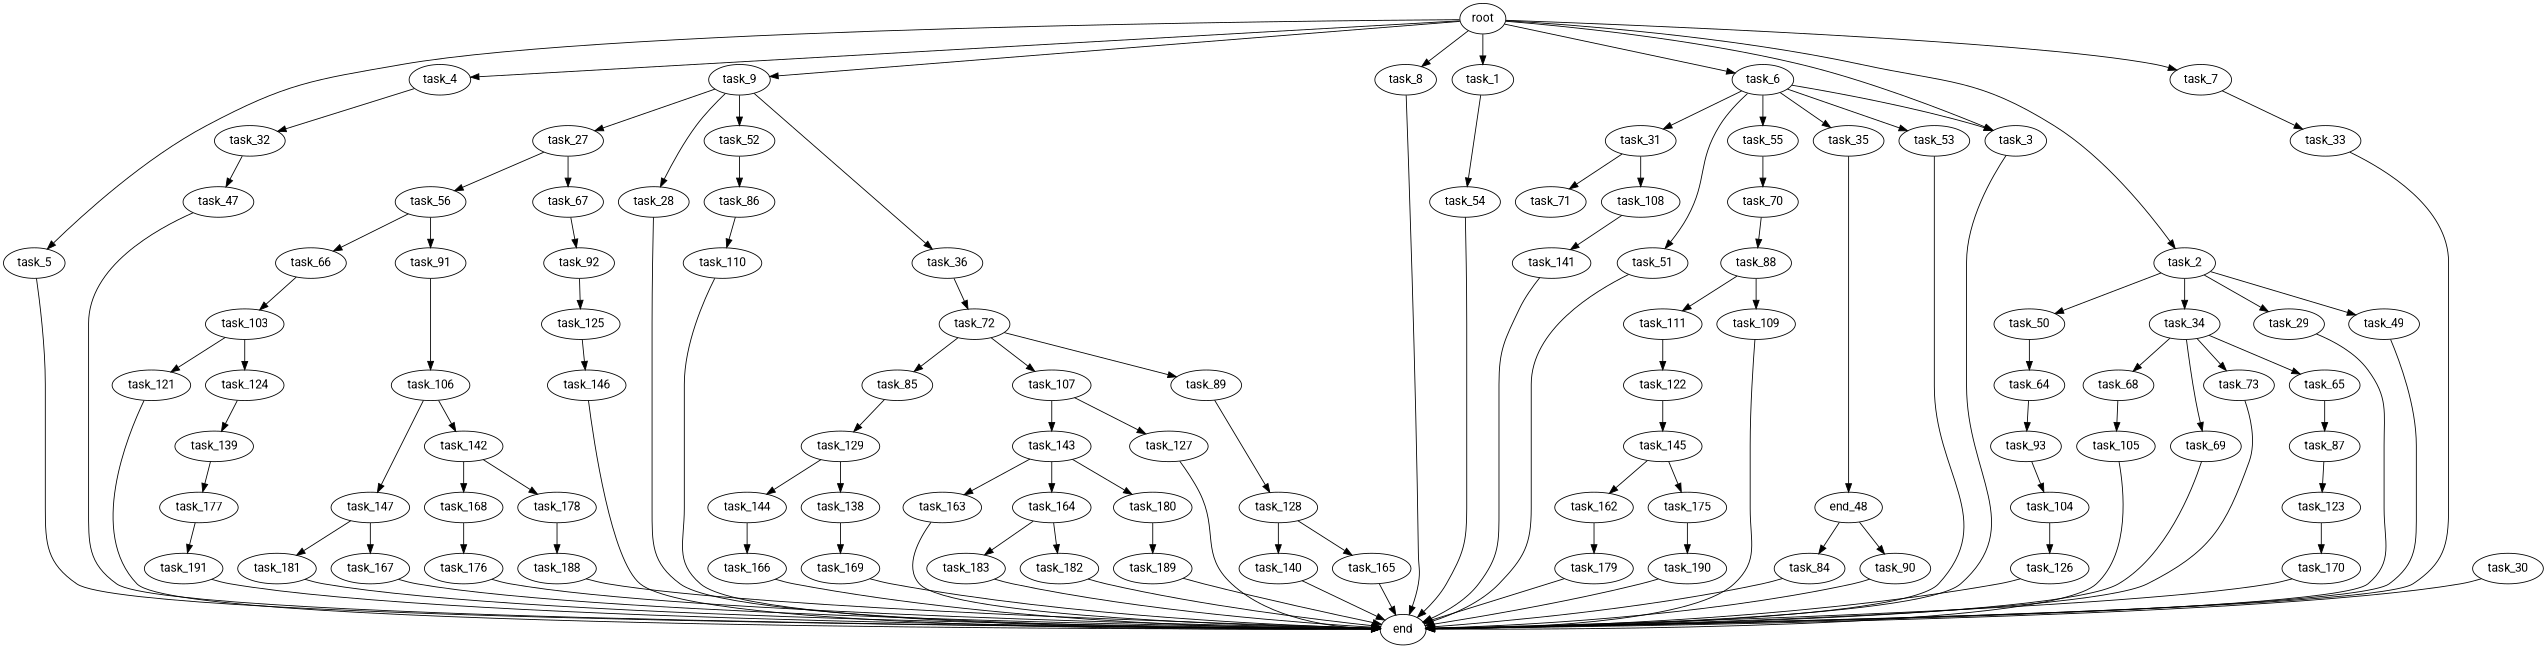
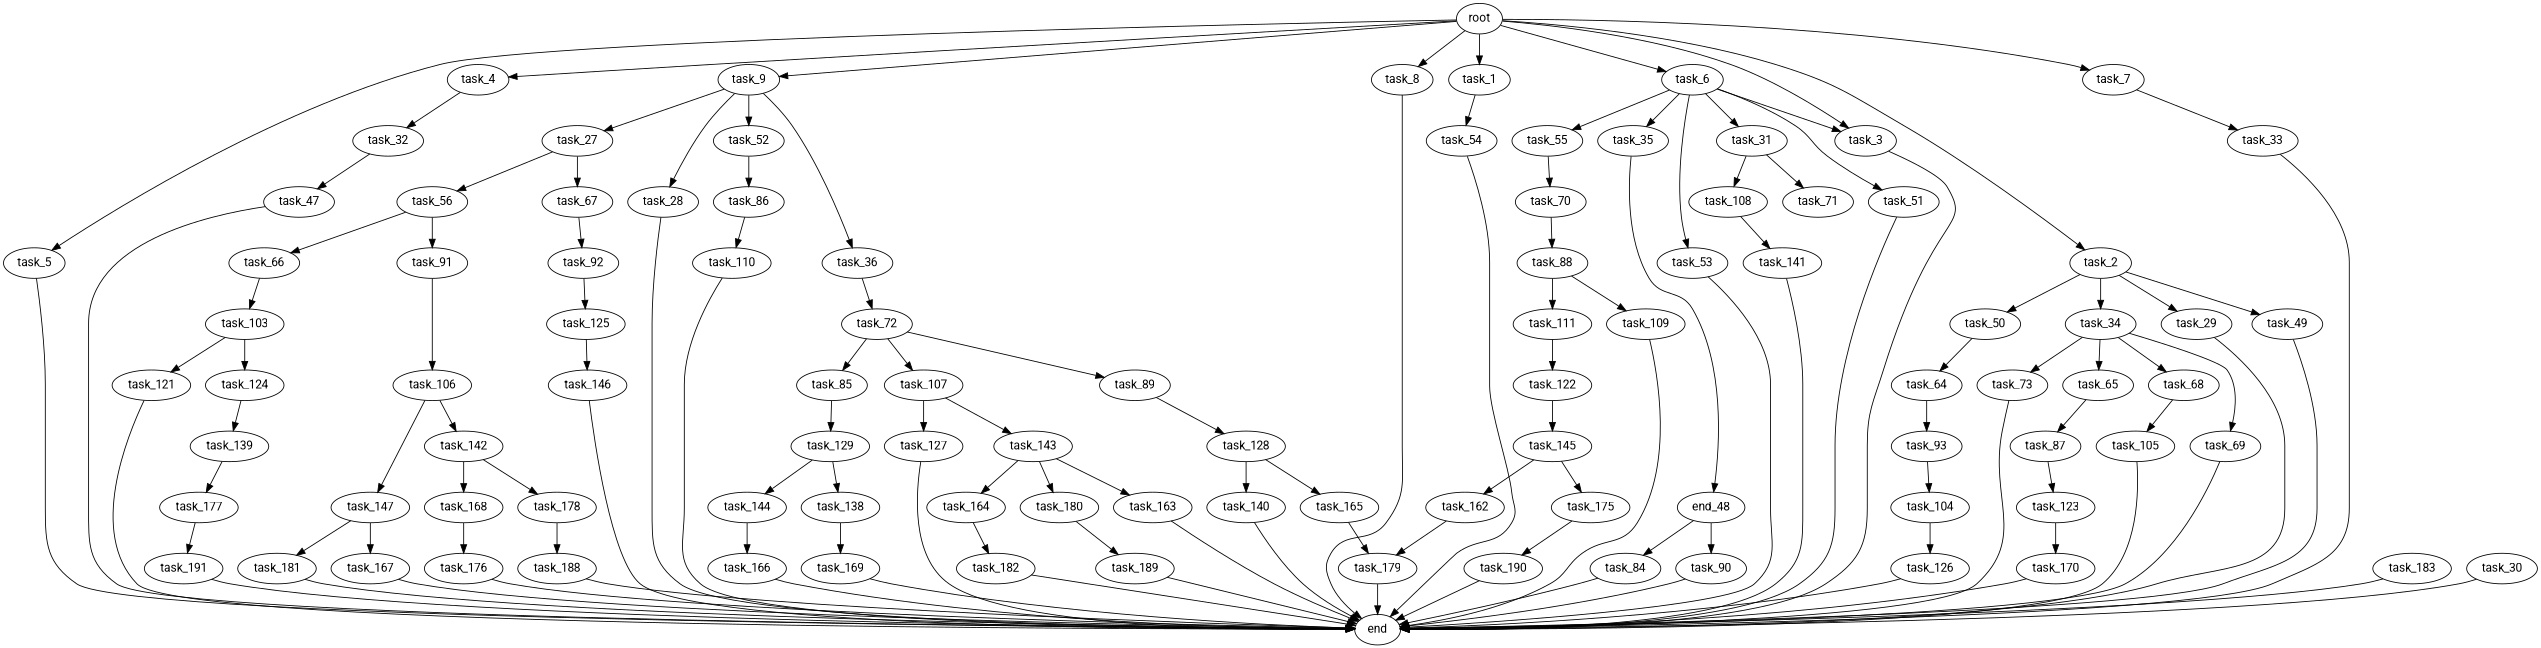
(1012, 536) -> none
(1385, 596) -> (1355, 532)
